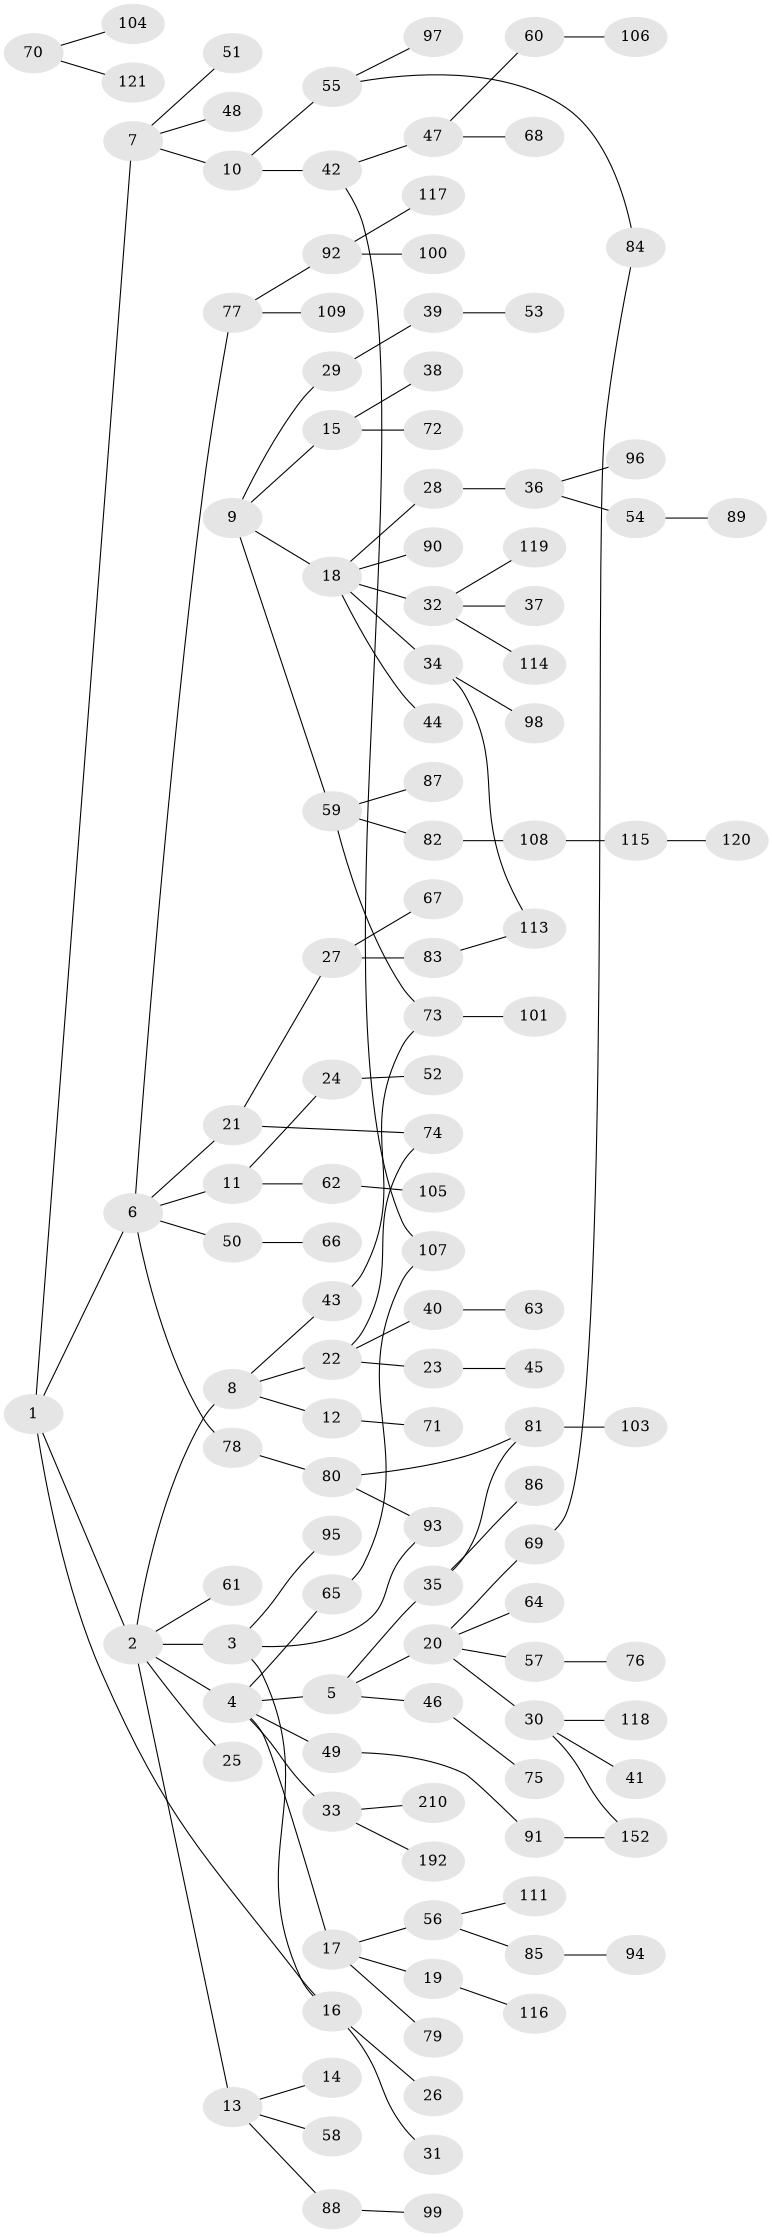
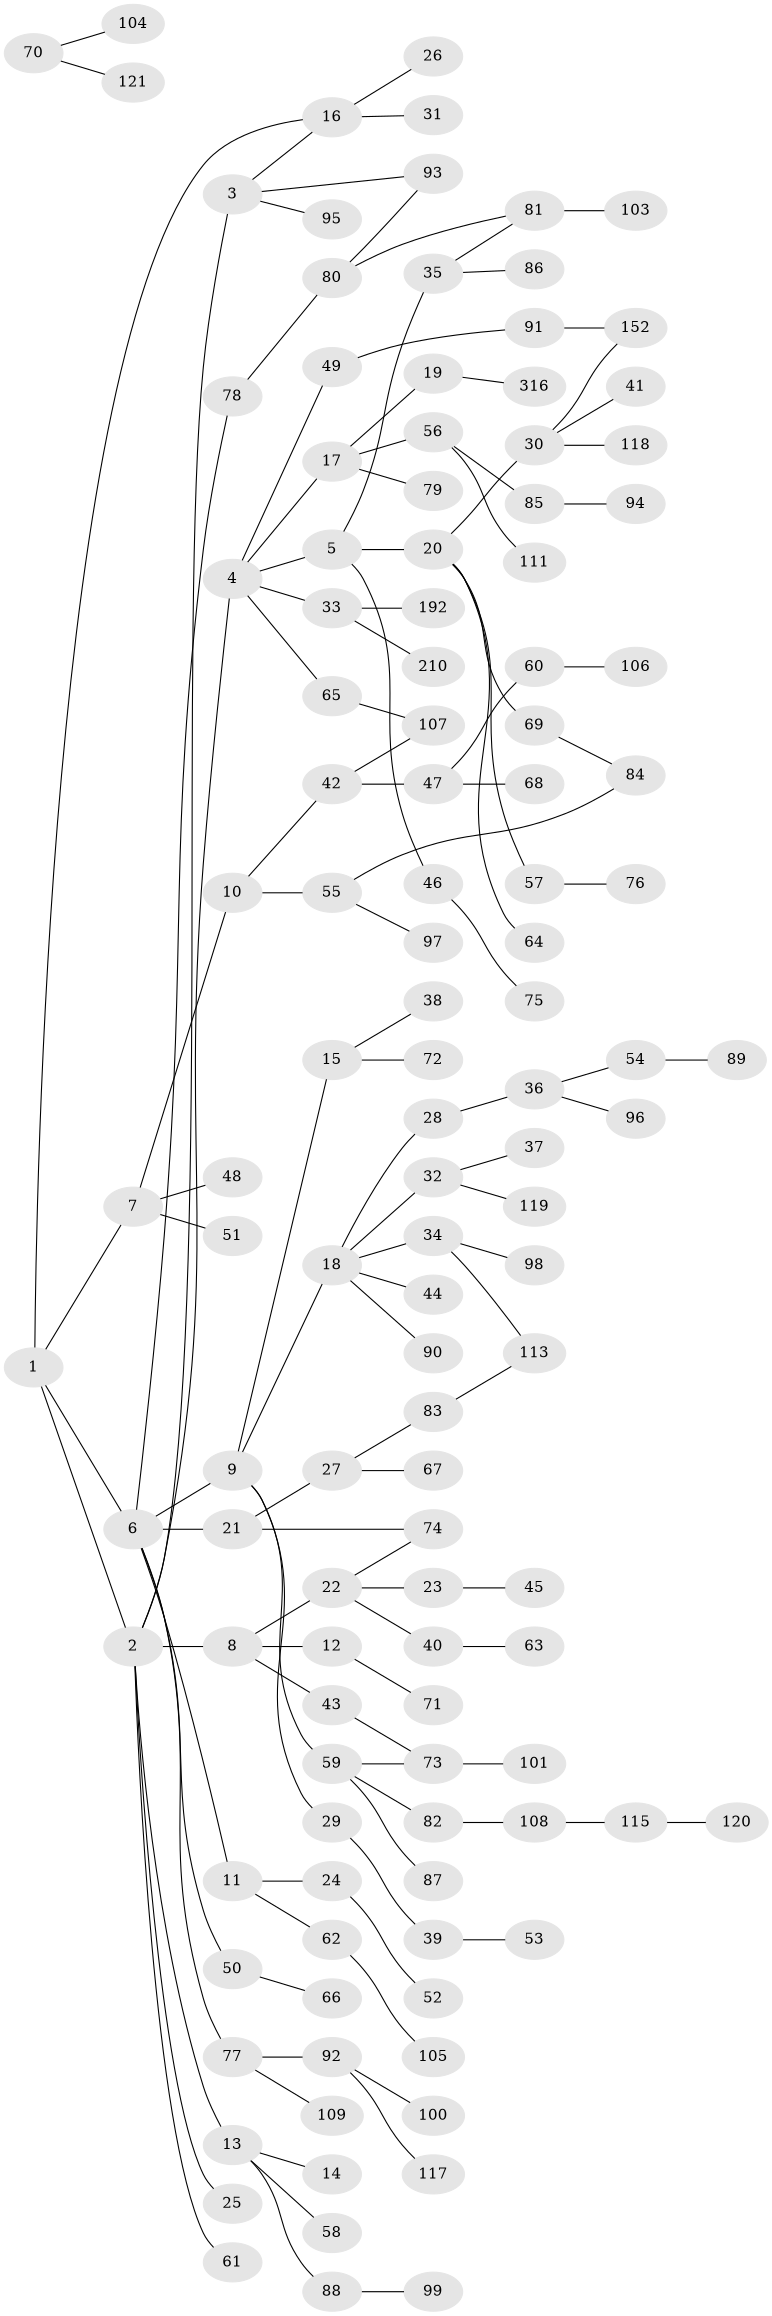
(535, 665) -> none
none -> (183, 1500)
(535, 2014) -> (535, 387)
